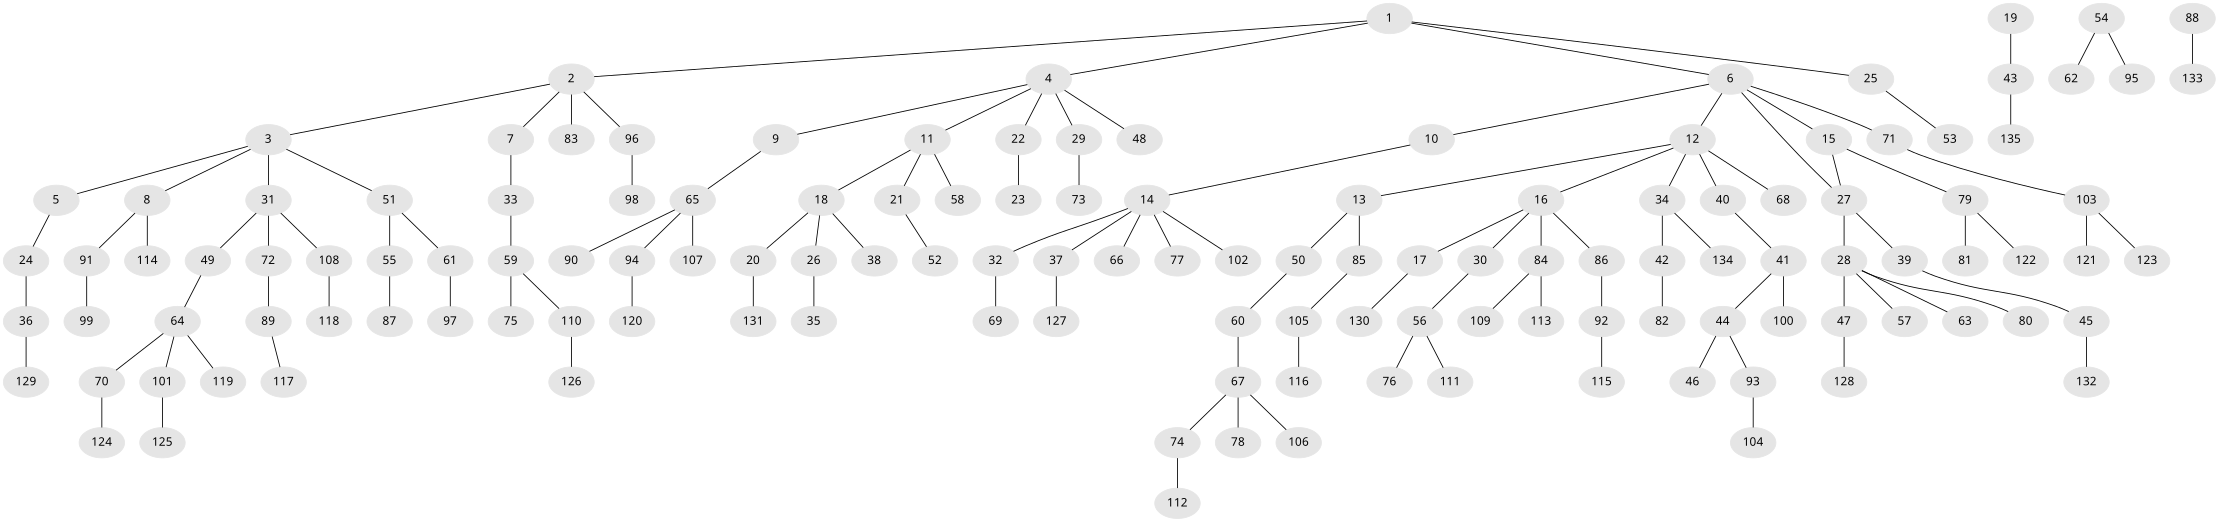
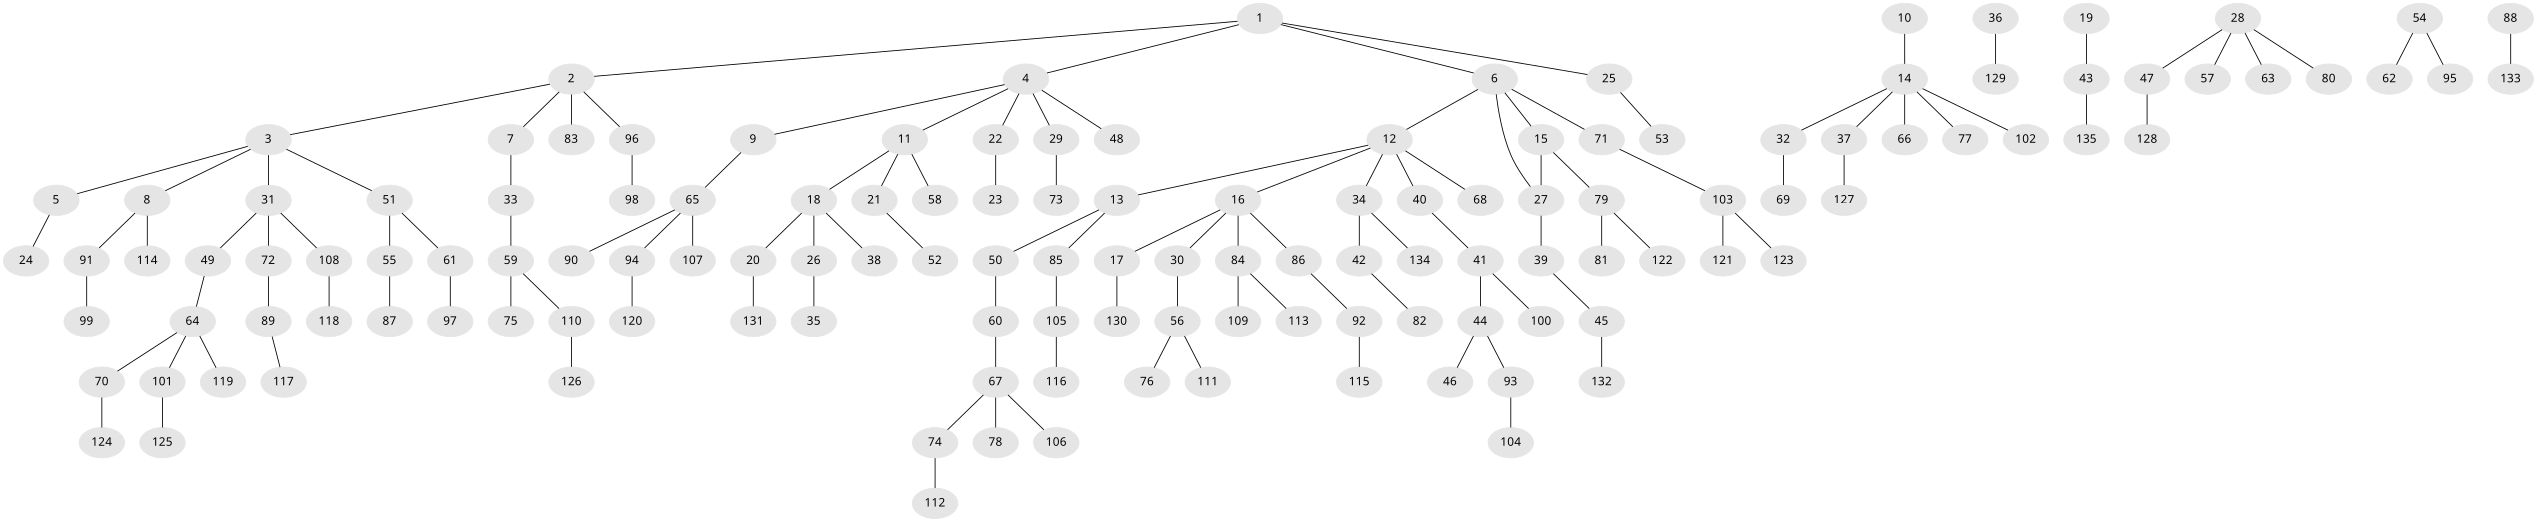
(1581, 109) -> none
(1844, 231) -> none
(26, 291) -> none
